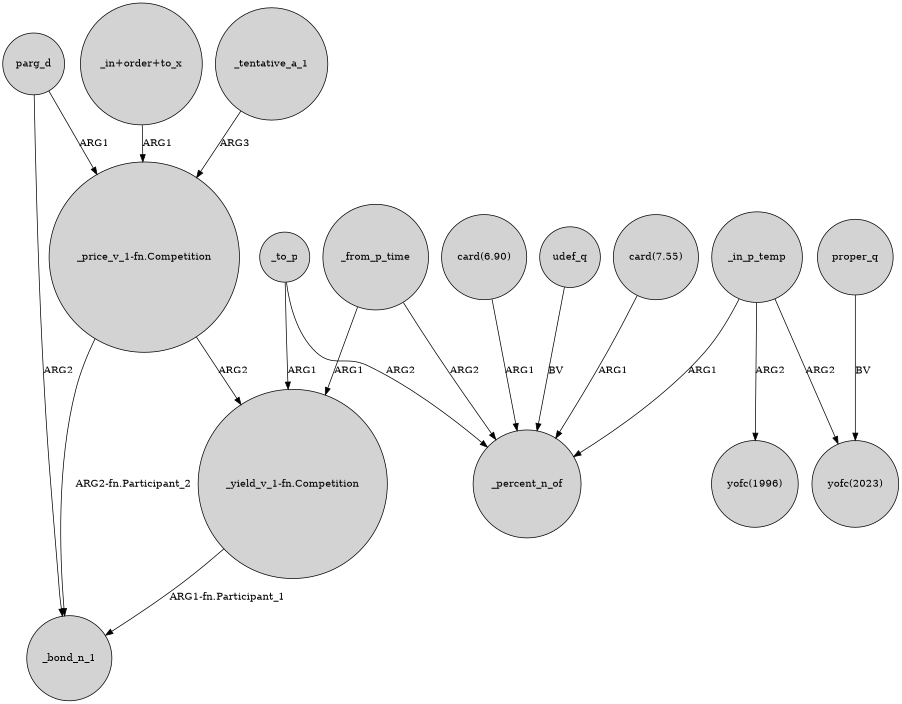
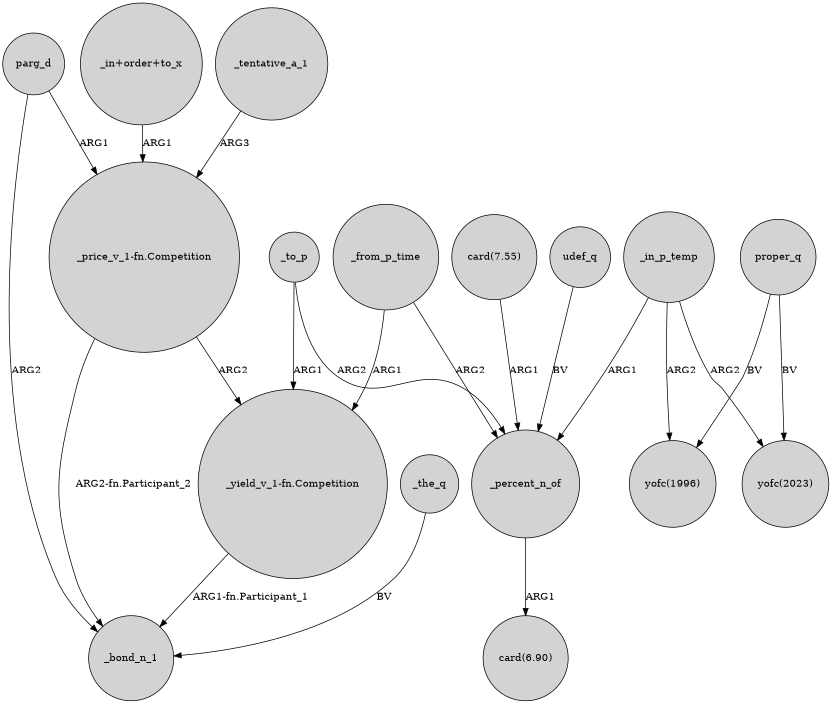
(504, 361) -> (526, 573)
none -> (745, 372)
none -> (430, 484)
